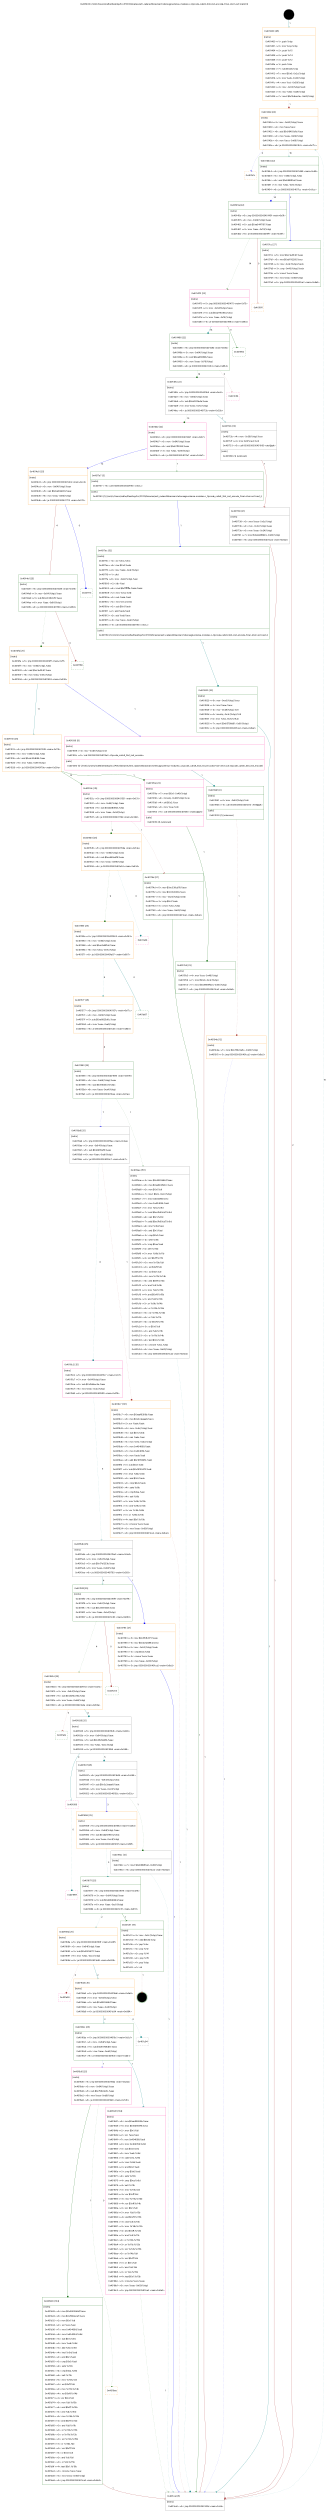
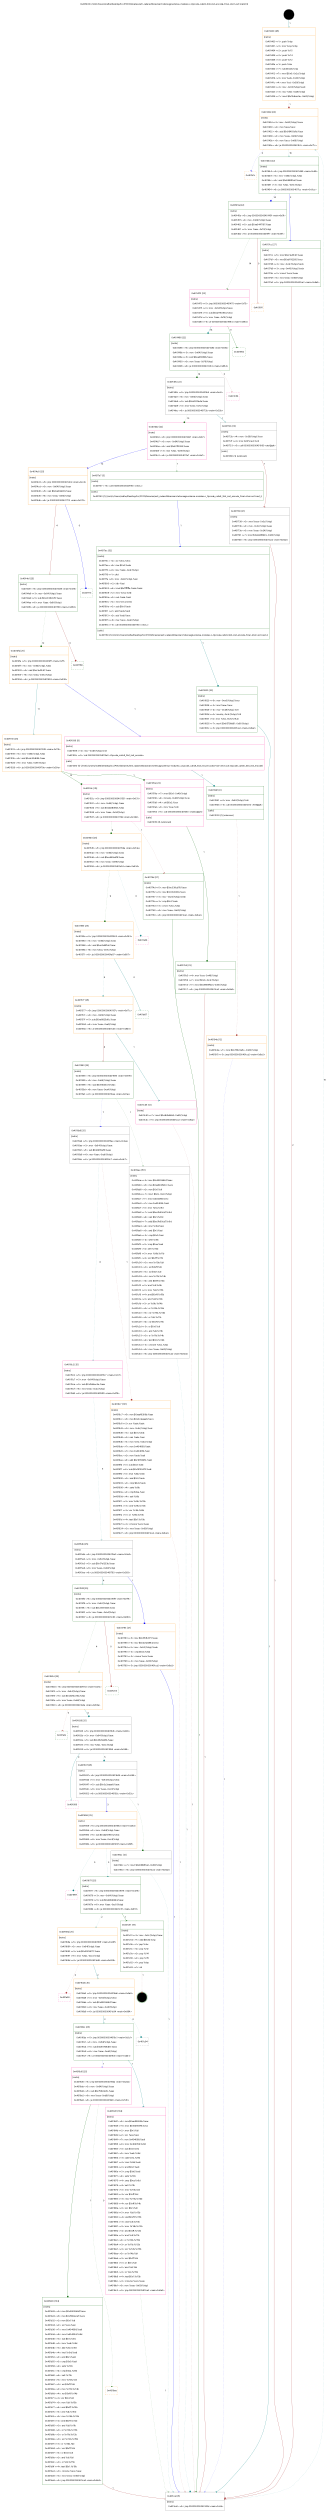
none -> (166, 1112)
(96, 1261) -> (96, 1261)
(72, 1849) -> (84, 1868)
